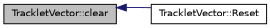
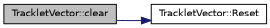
(139, 8) -> (129, 21)
